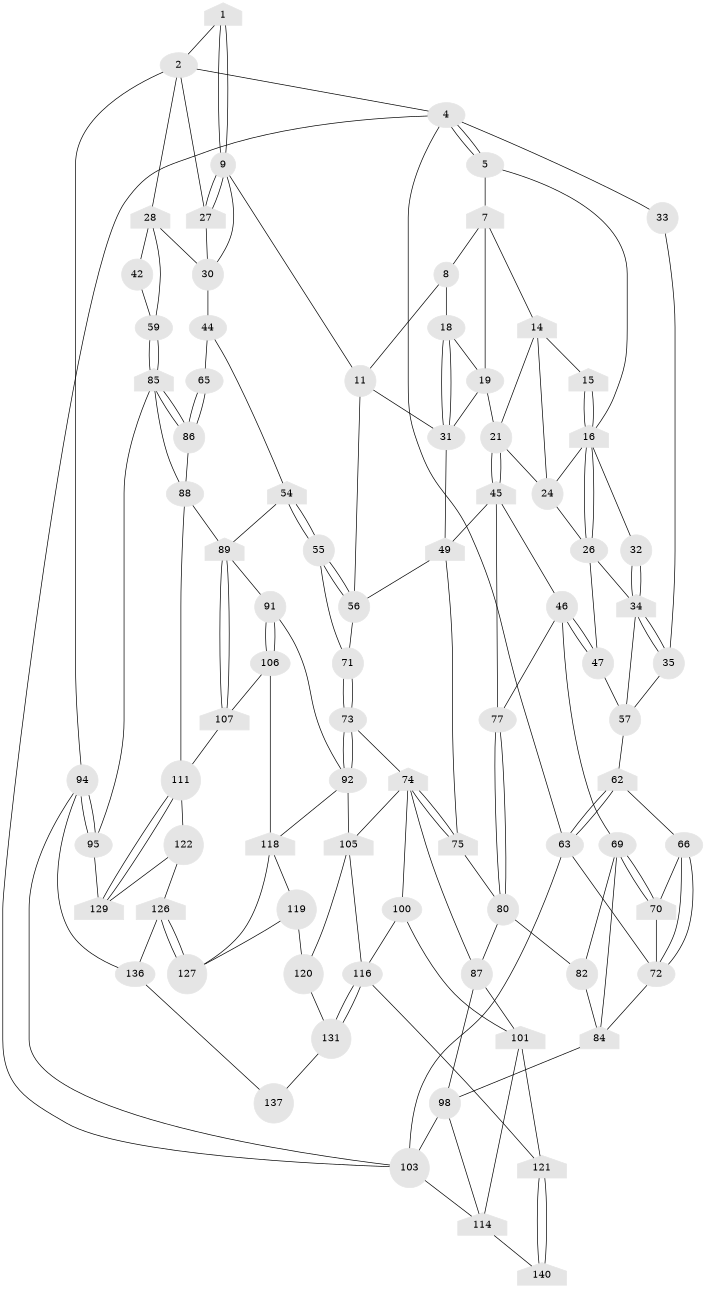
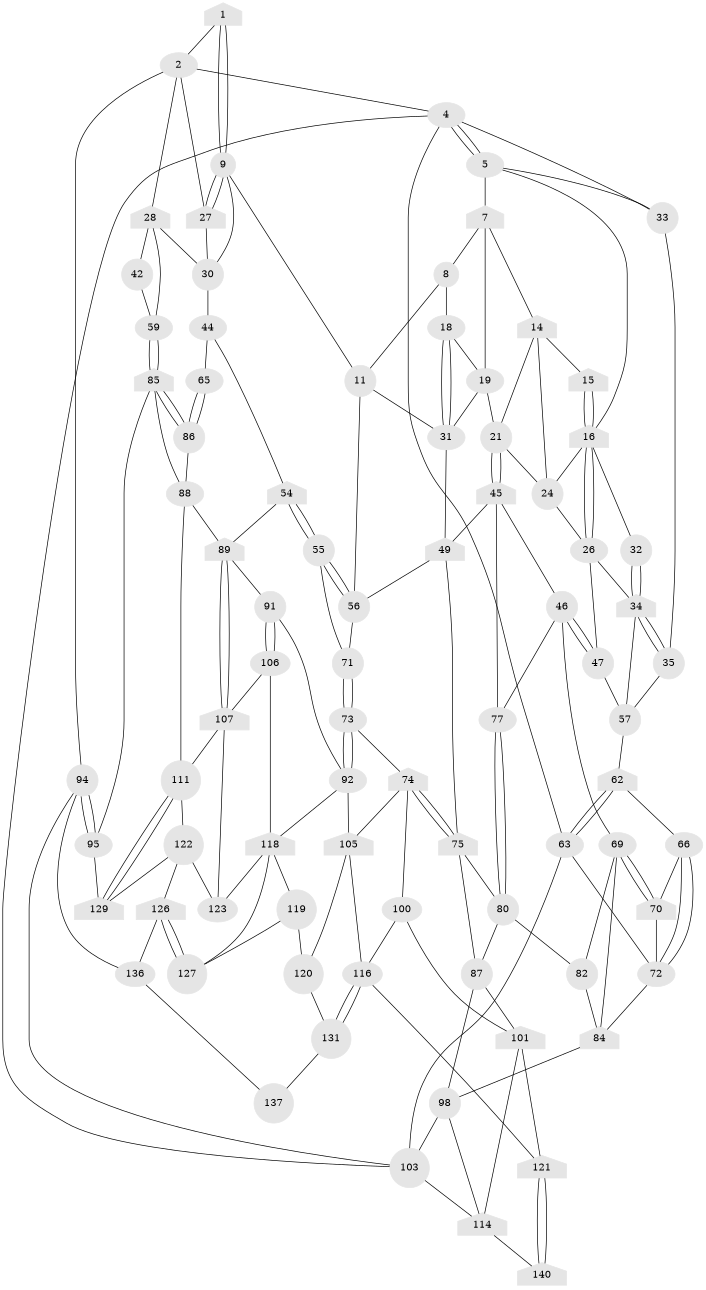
none -> (578, 184)
(437, 877) -> (467, 907)
none -> (218, 910)
